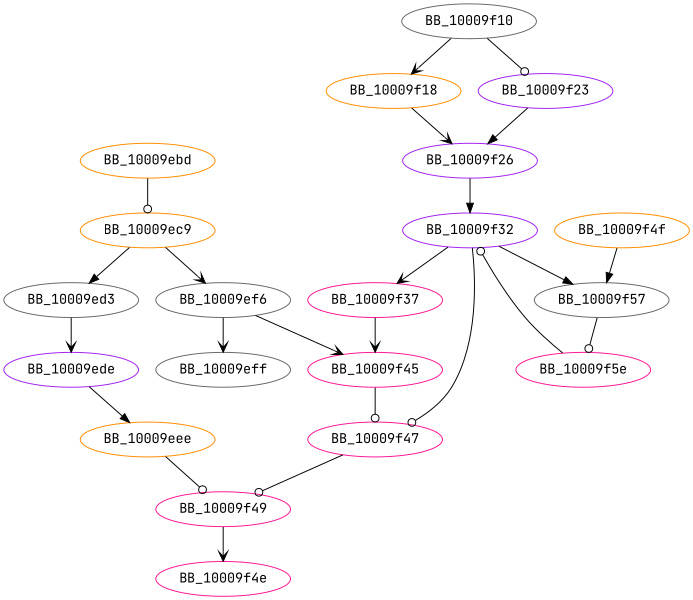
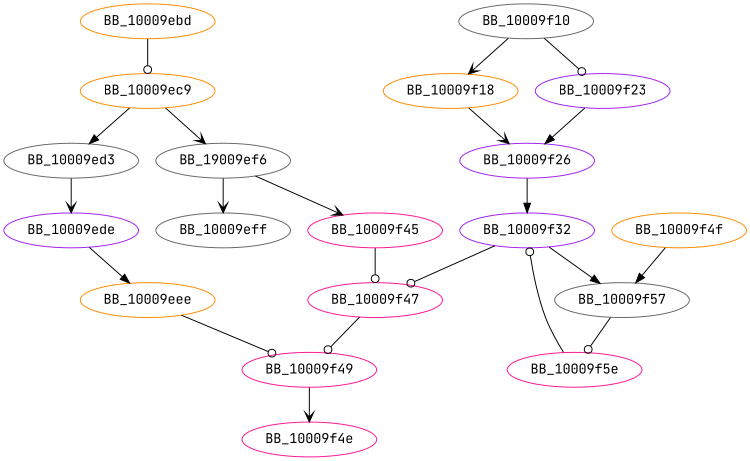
(223, 300) -> (223, 161)
(375, 300) -> none
